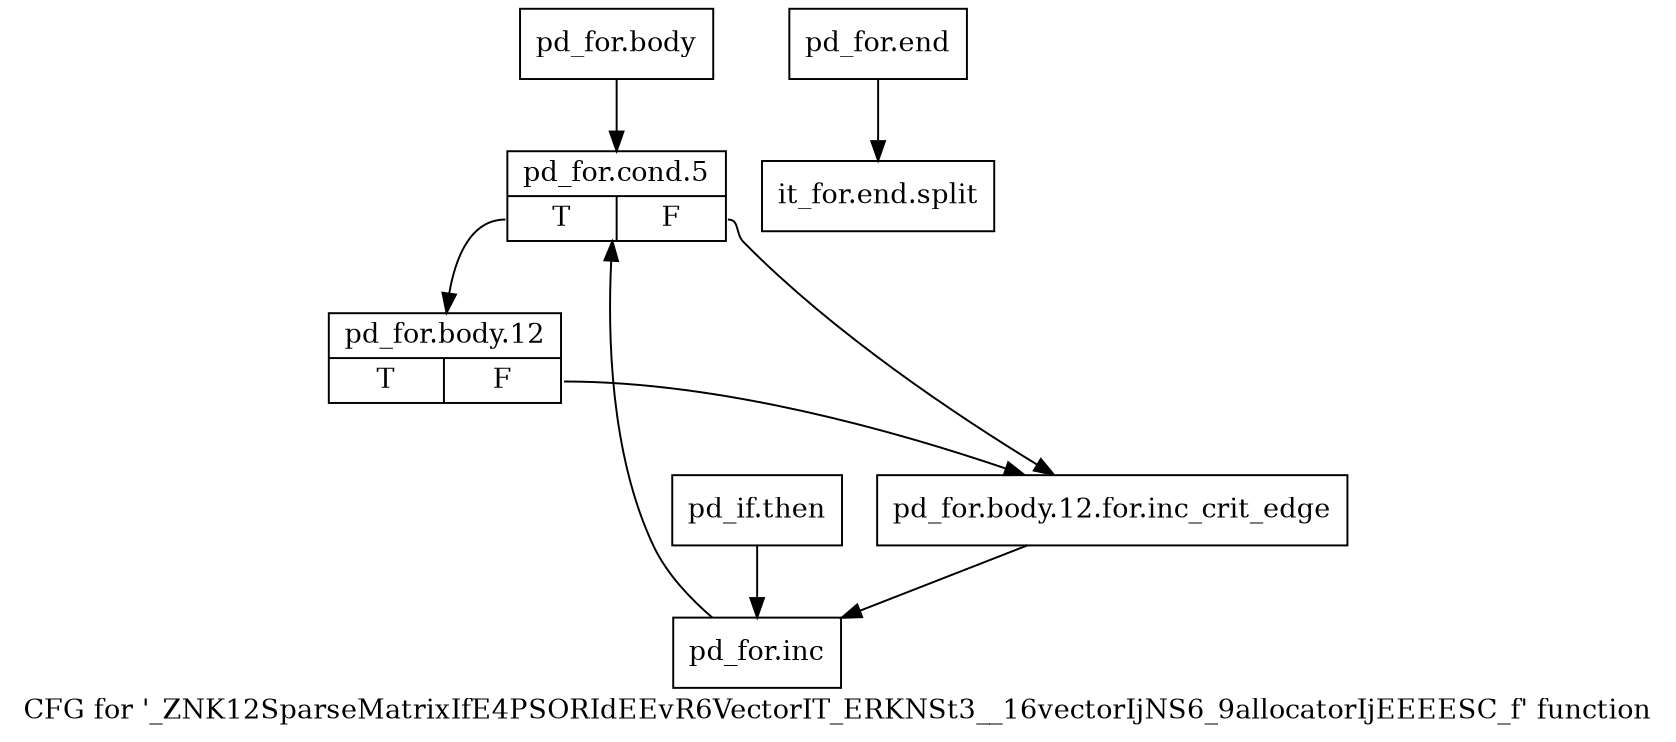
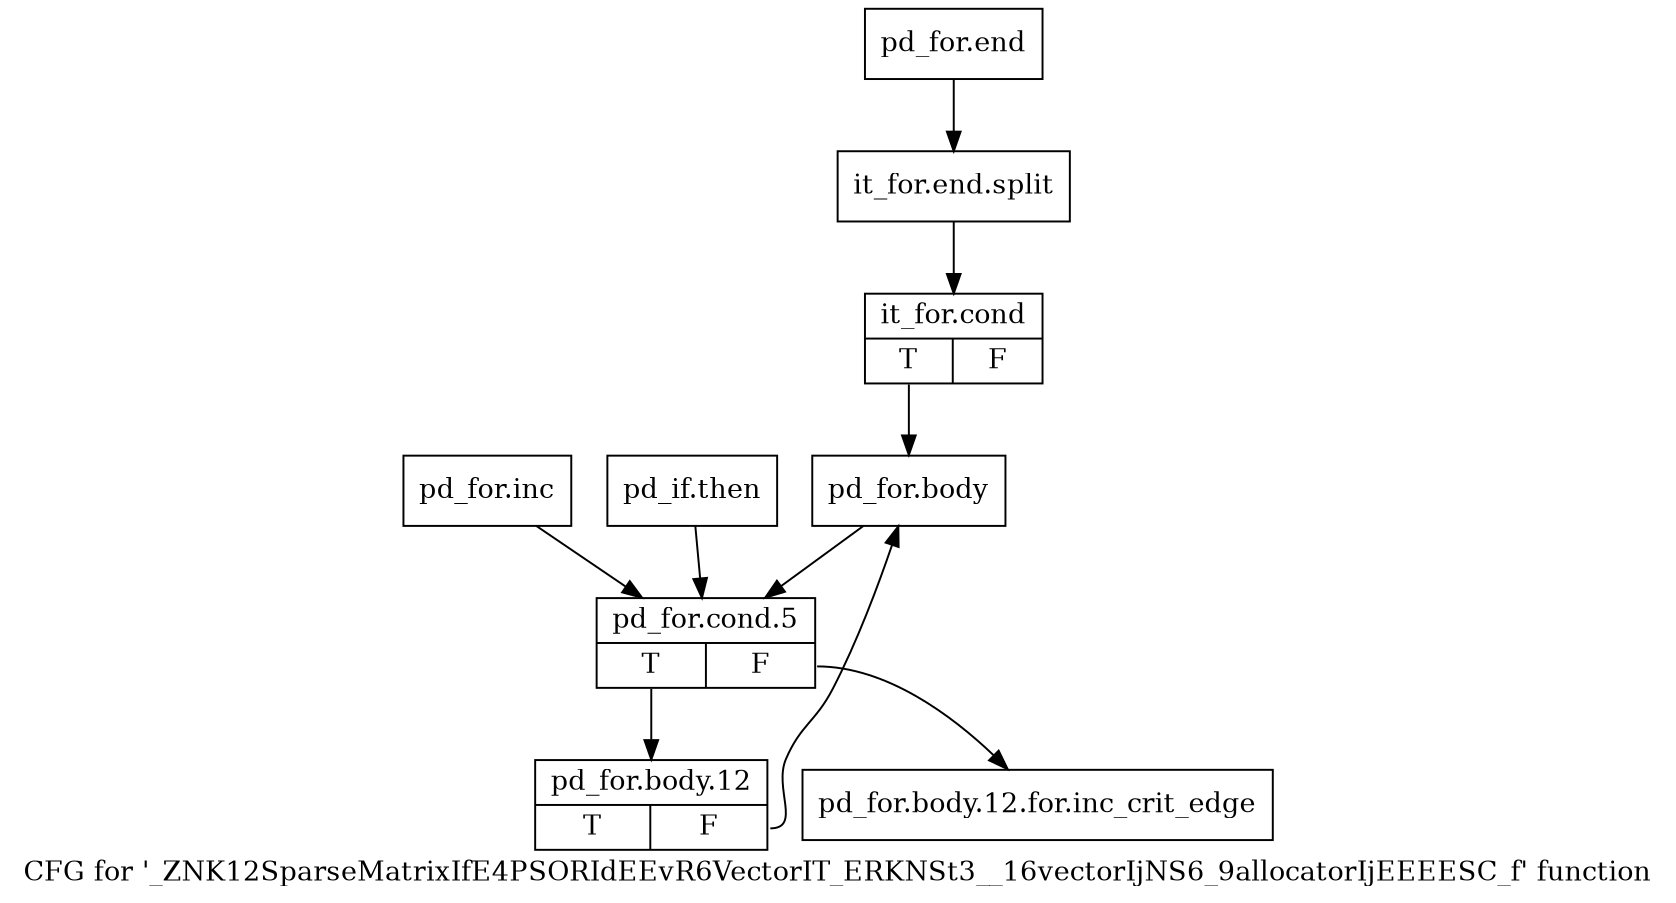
none -> (954, 339)
(788, 408) -> (831, 693)
(757, 572) -> (698, 552)
(944, 578) -> none
